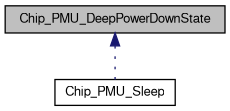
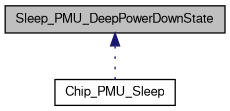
(115, 19) -> (115, 19)
